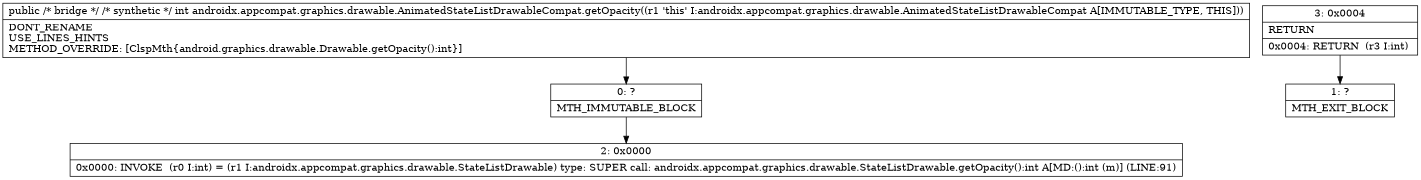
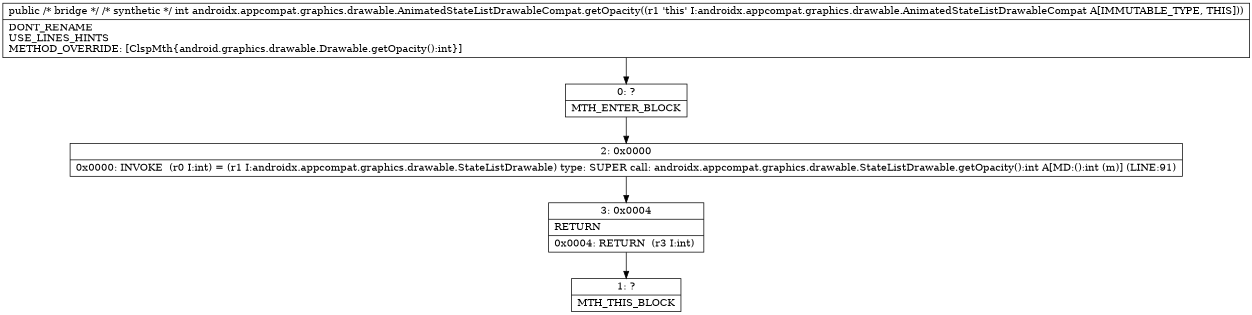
(626, 108) -> (626, 108)
(1340, 108) -> (626, 303)
none -> (626, 186)
